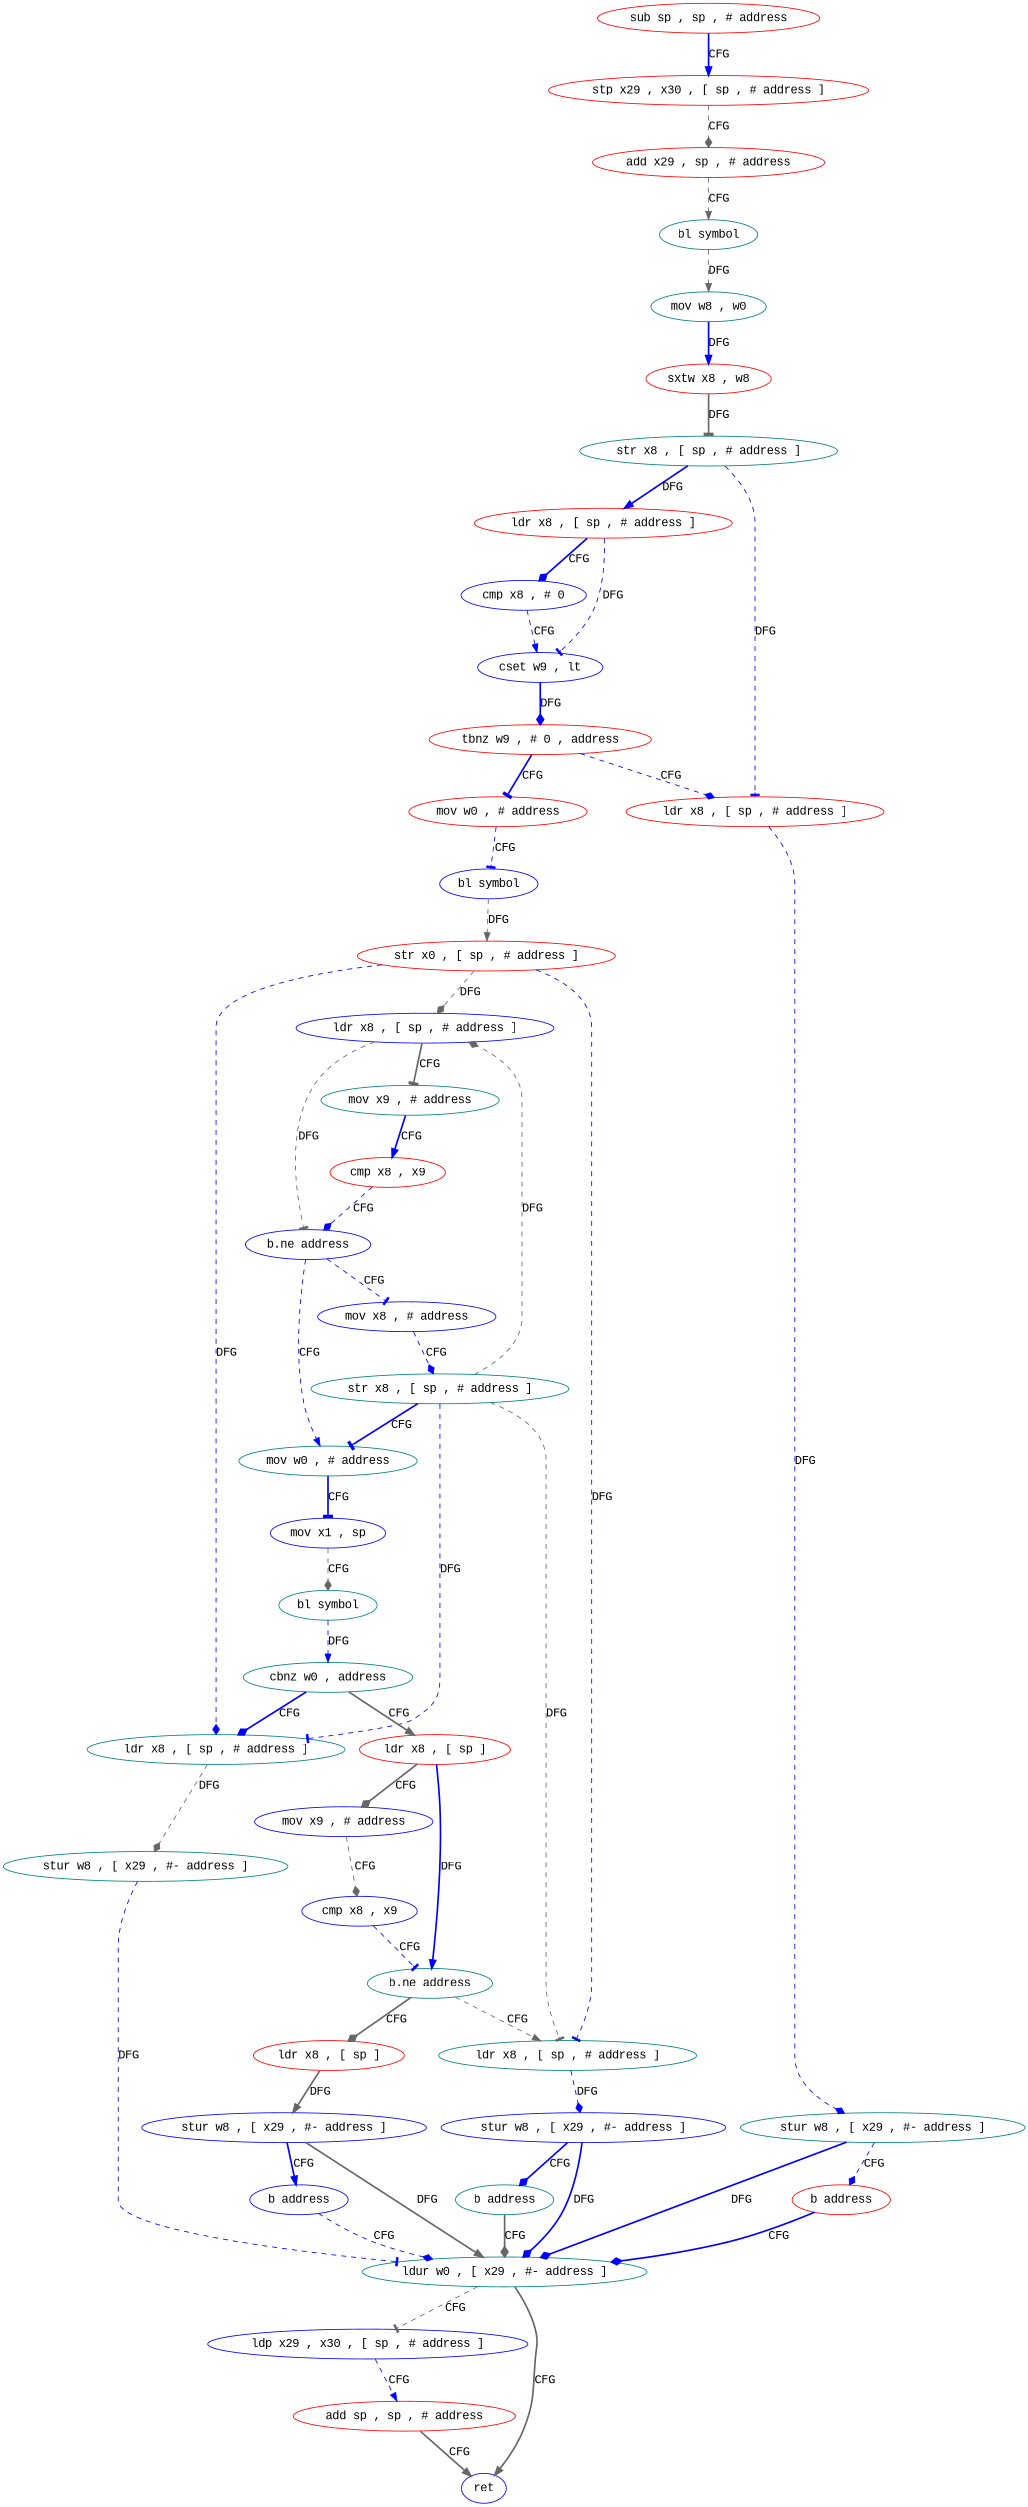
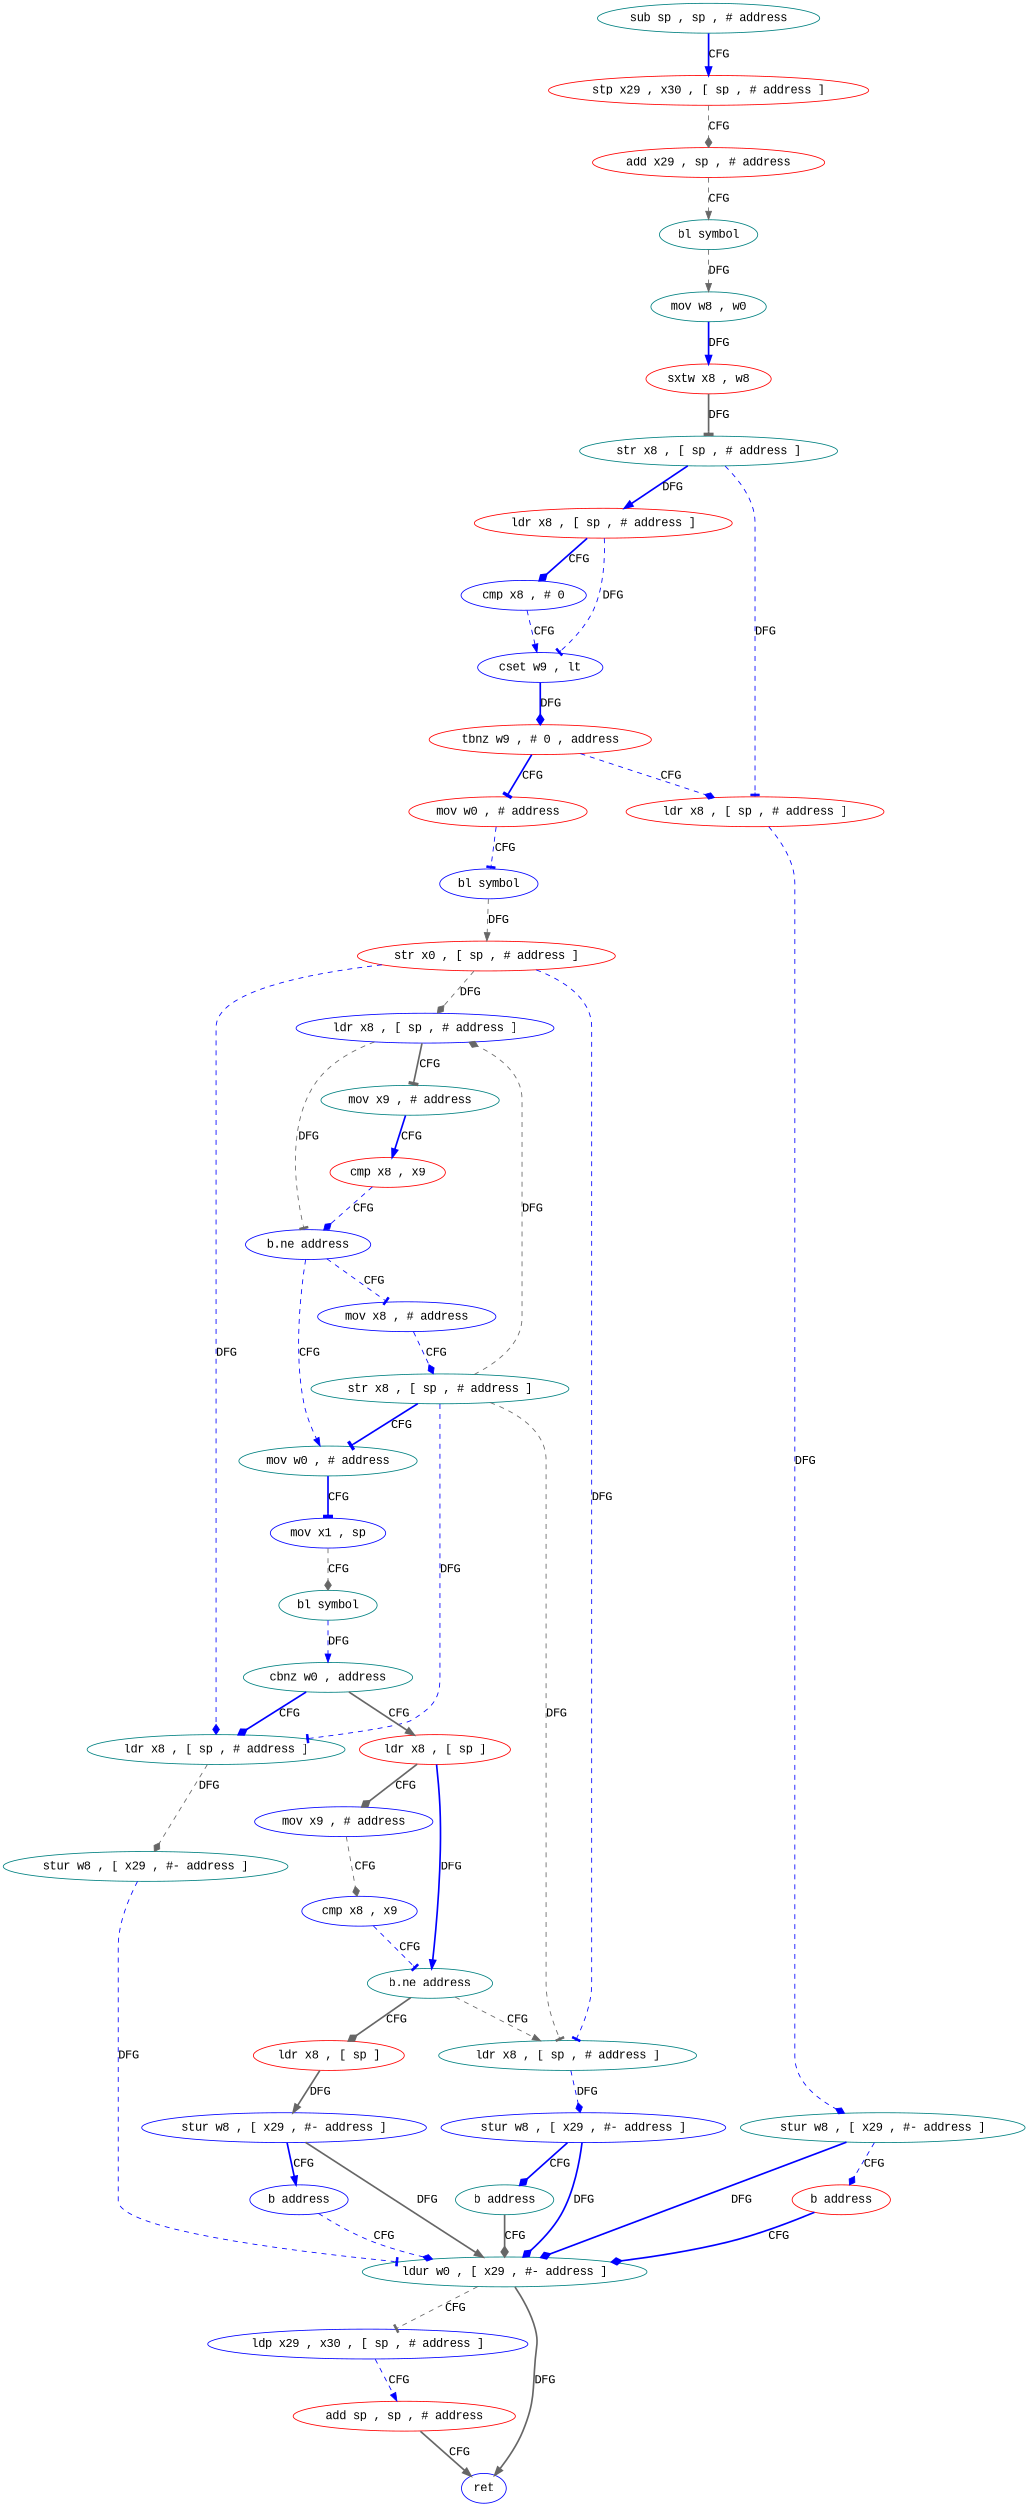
(709, 18) -> (709, 18)
(545, 2380) -> (545, 2380)
